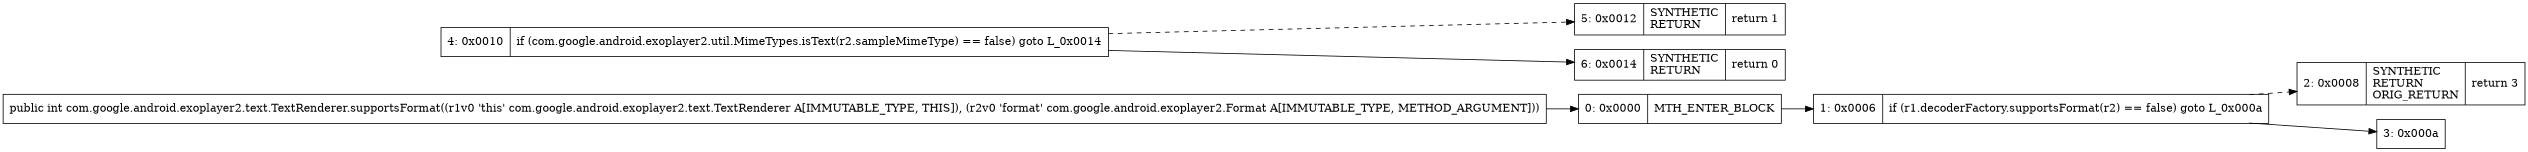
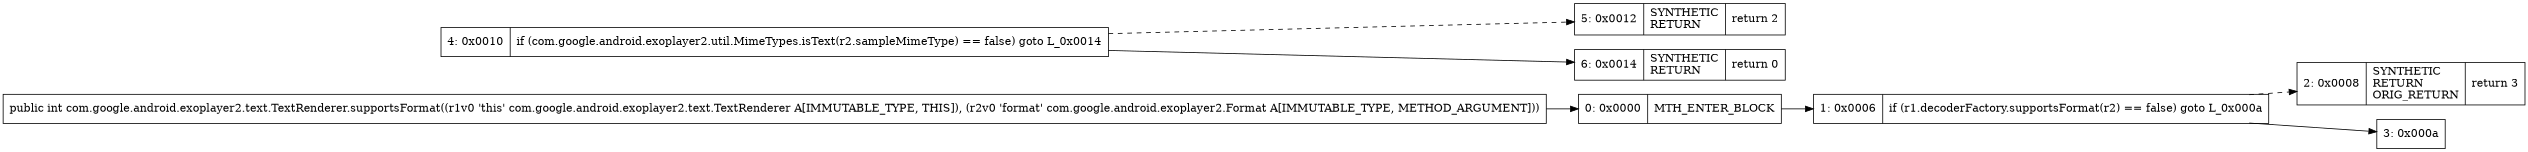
(1755, 19) -> (1755, 19)
